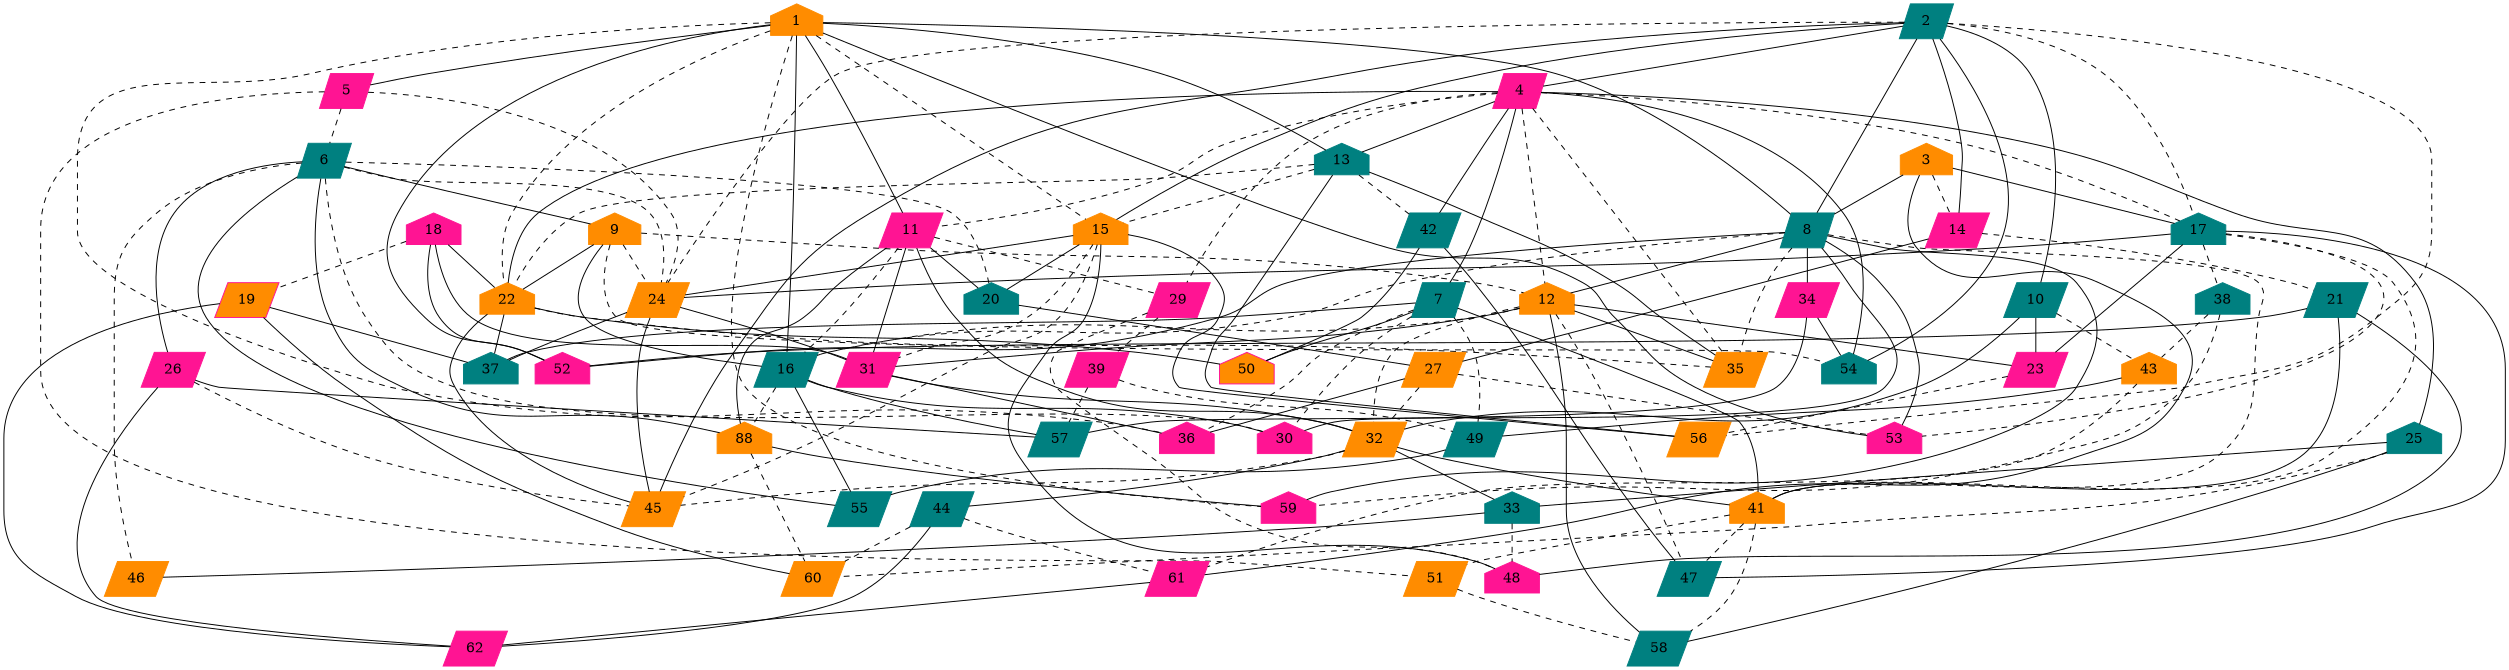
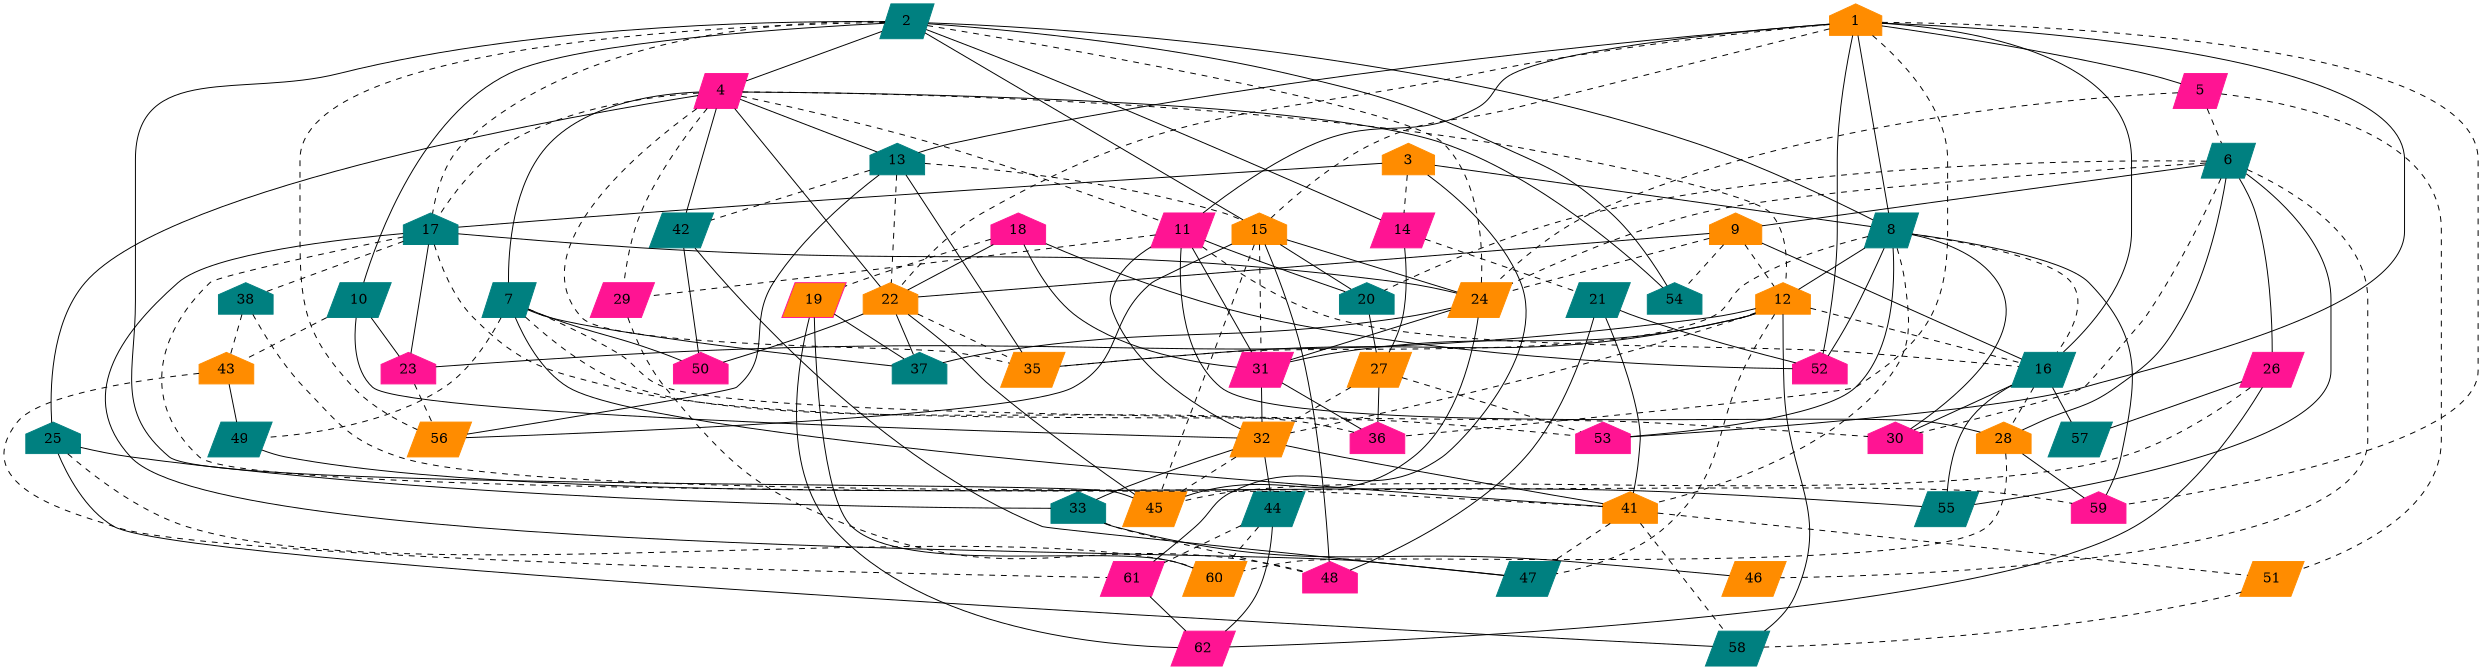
(1807, 300) -> none
(1097, 370) -> none
(1247, 370) -> (701, 370)
(2036, 370) -> (408, 370)
(744, 439) -> (2004, 439)
